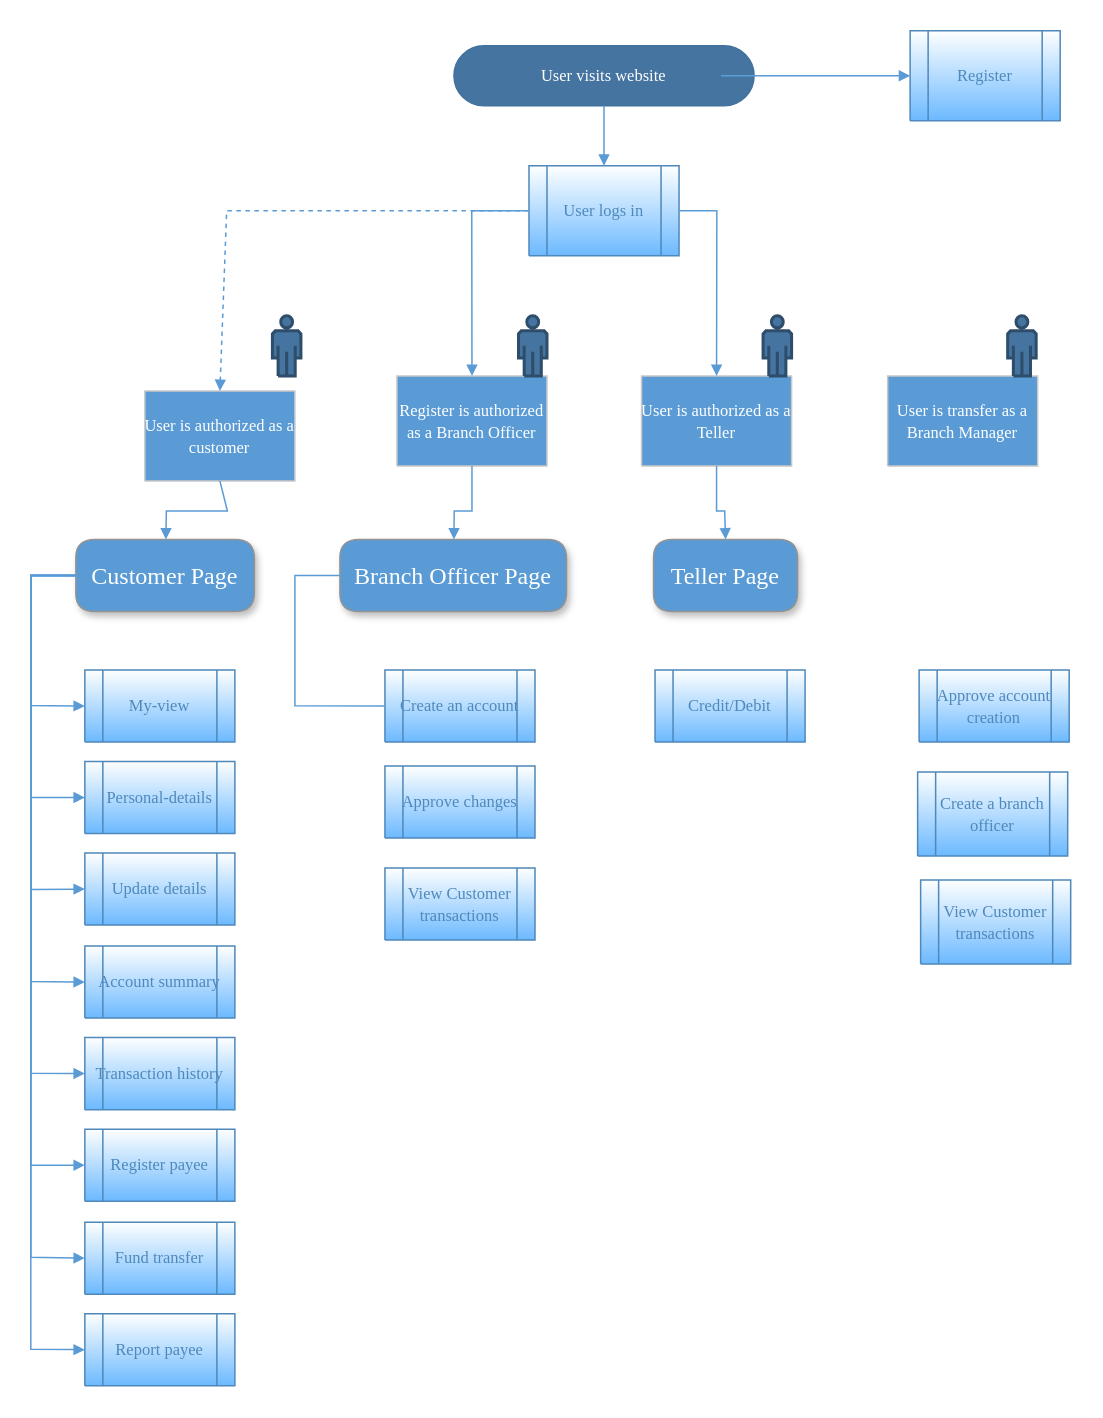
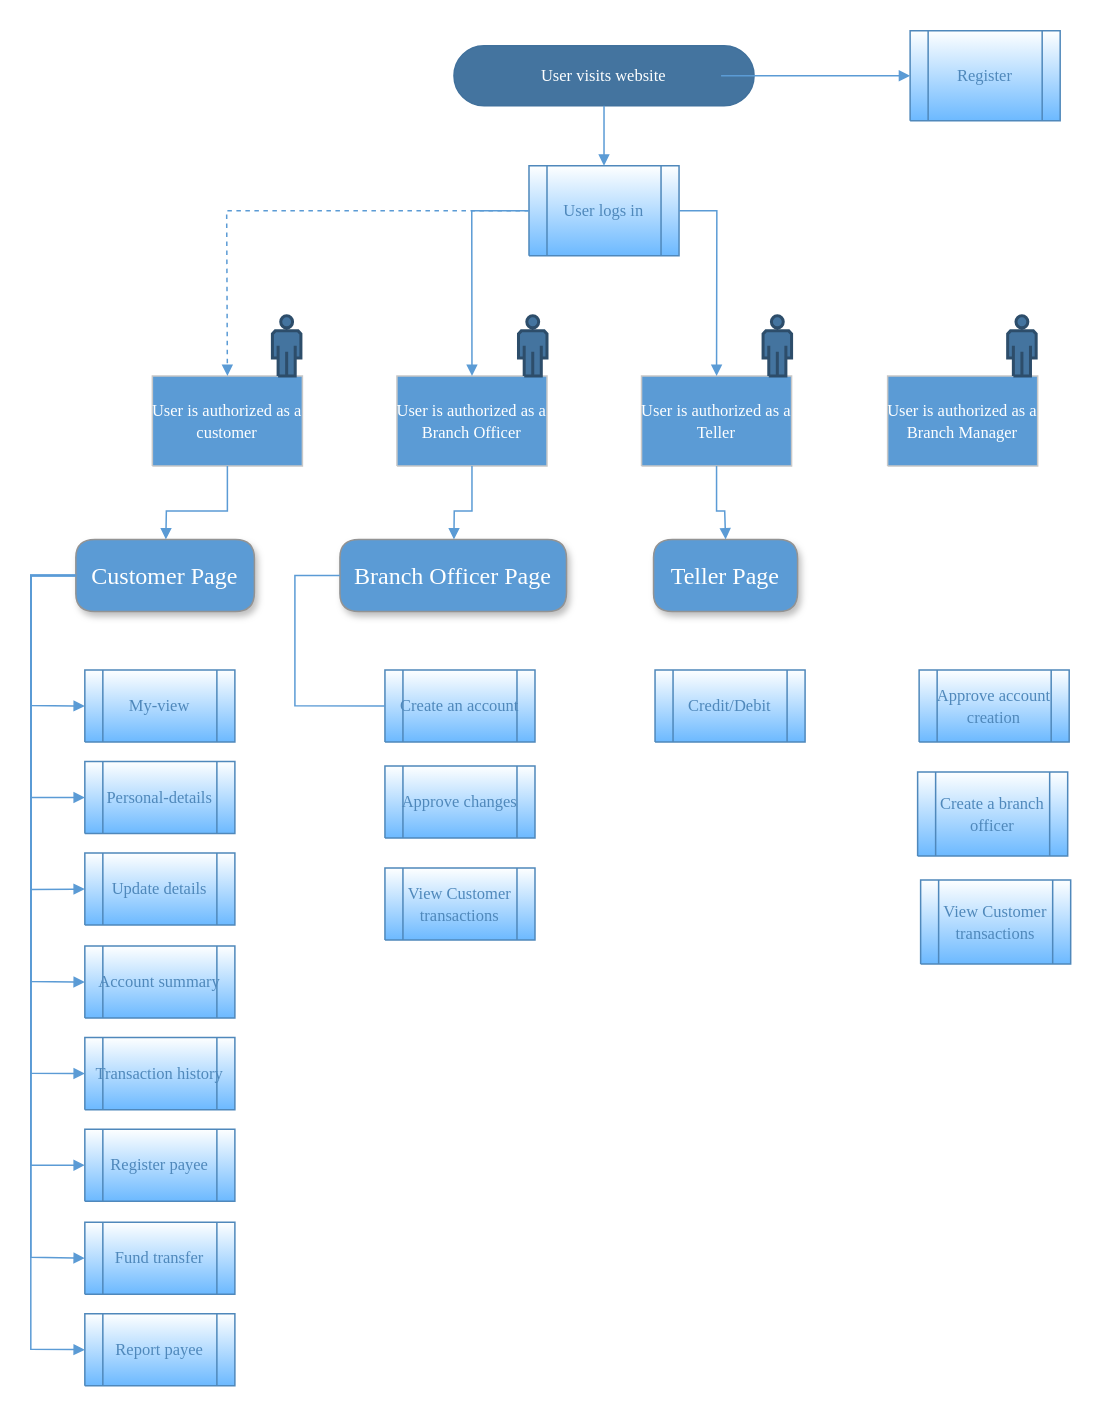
(472, 421) -> (472, 421)
(962, 421) -> (962, 421)
(220, 436) -> (227, 421)
